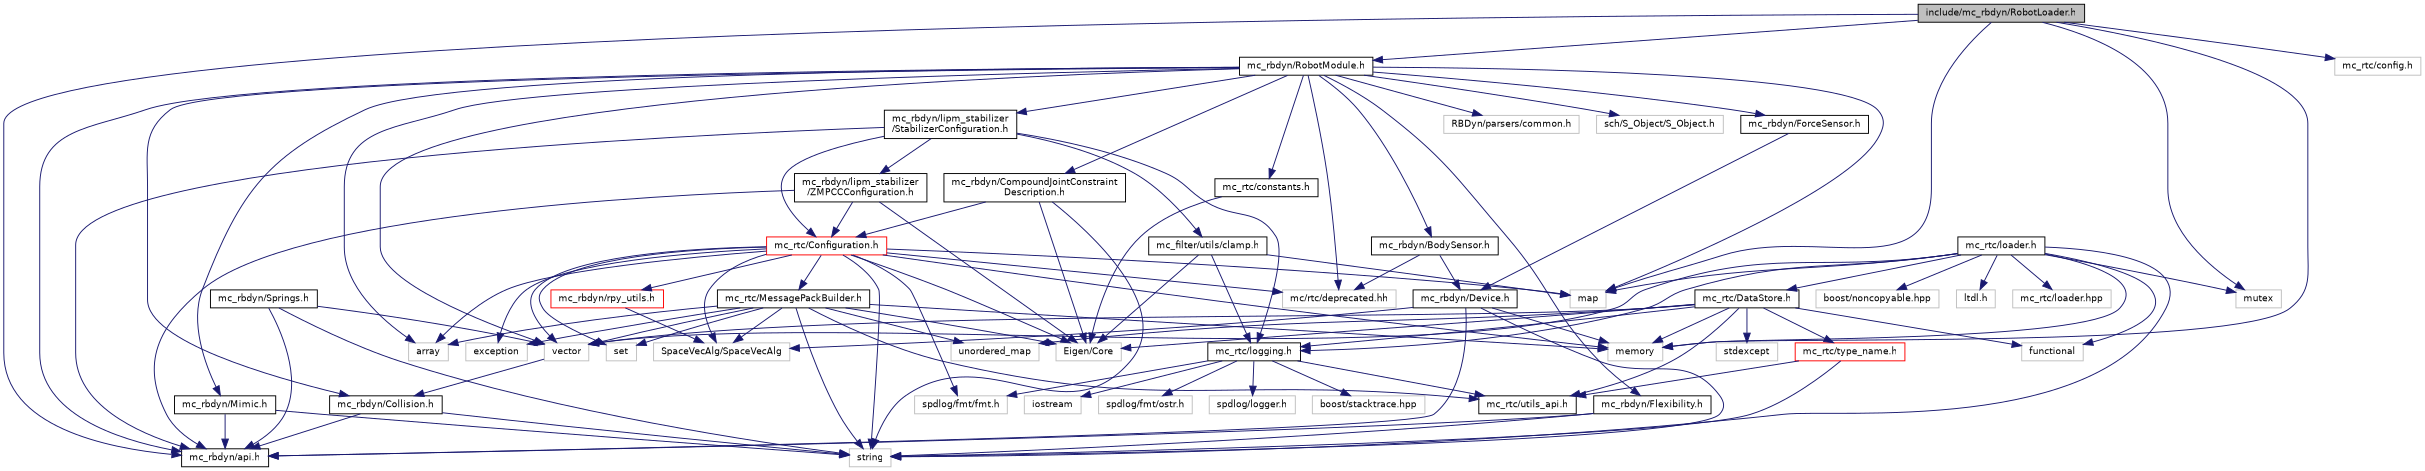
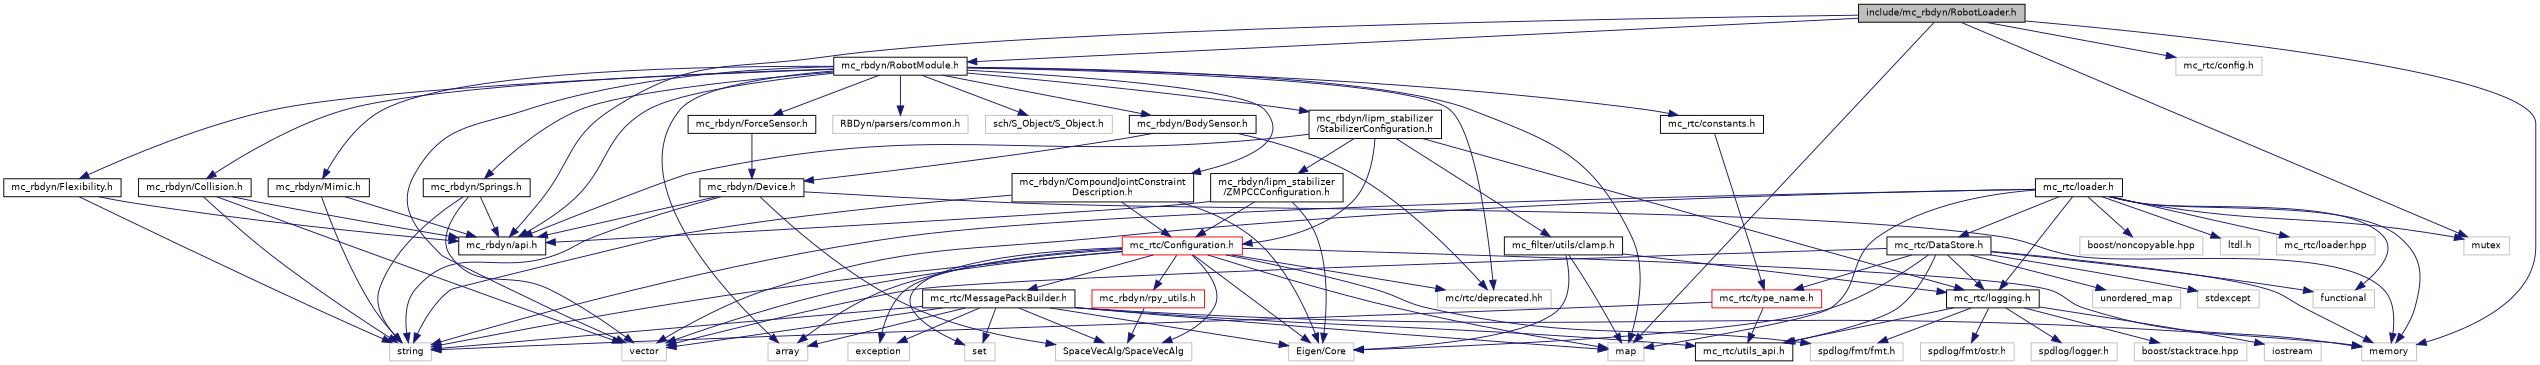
none -> (661, 91)
(1134, 243) -> (1738, 207)
(864, 318) -> (1363, 331)
(484, 376) -> (414, 269)
